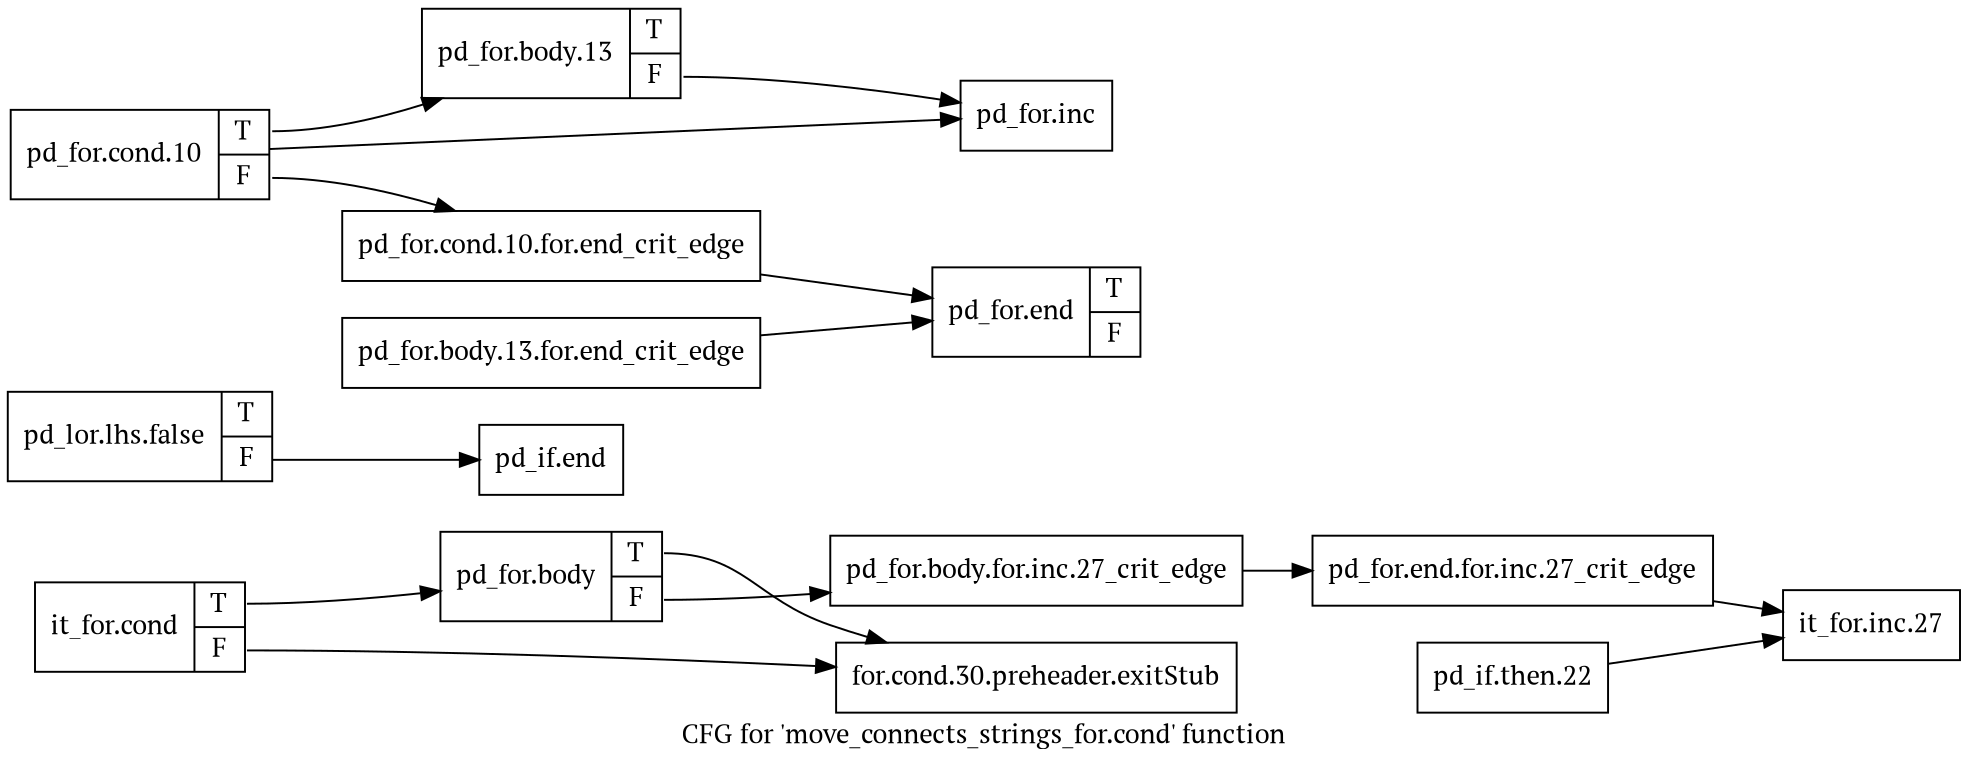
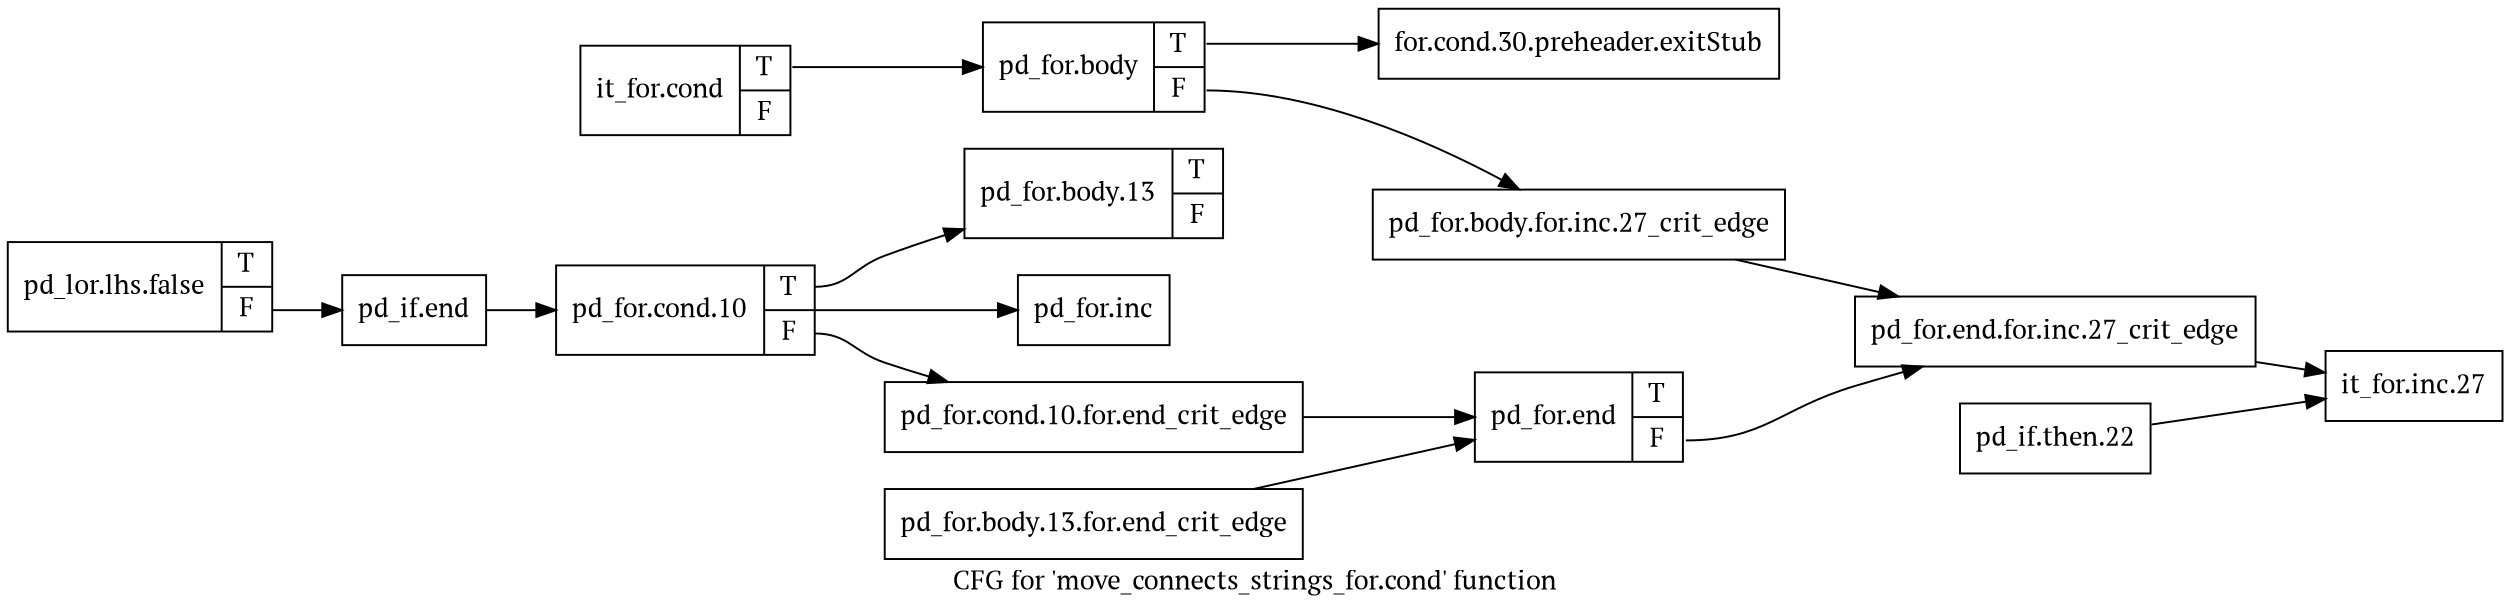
(812, 84) -> none
none -> (511, 310)
none -> (1795, 410)
(531, 655) -> none
